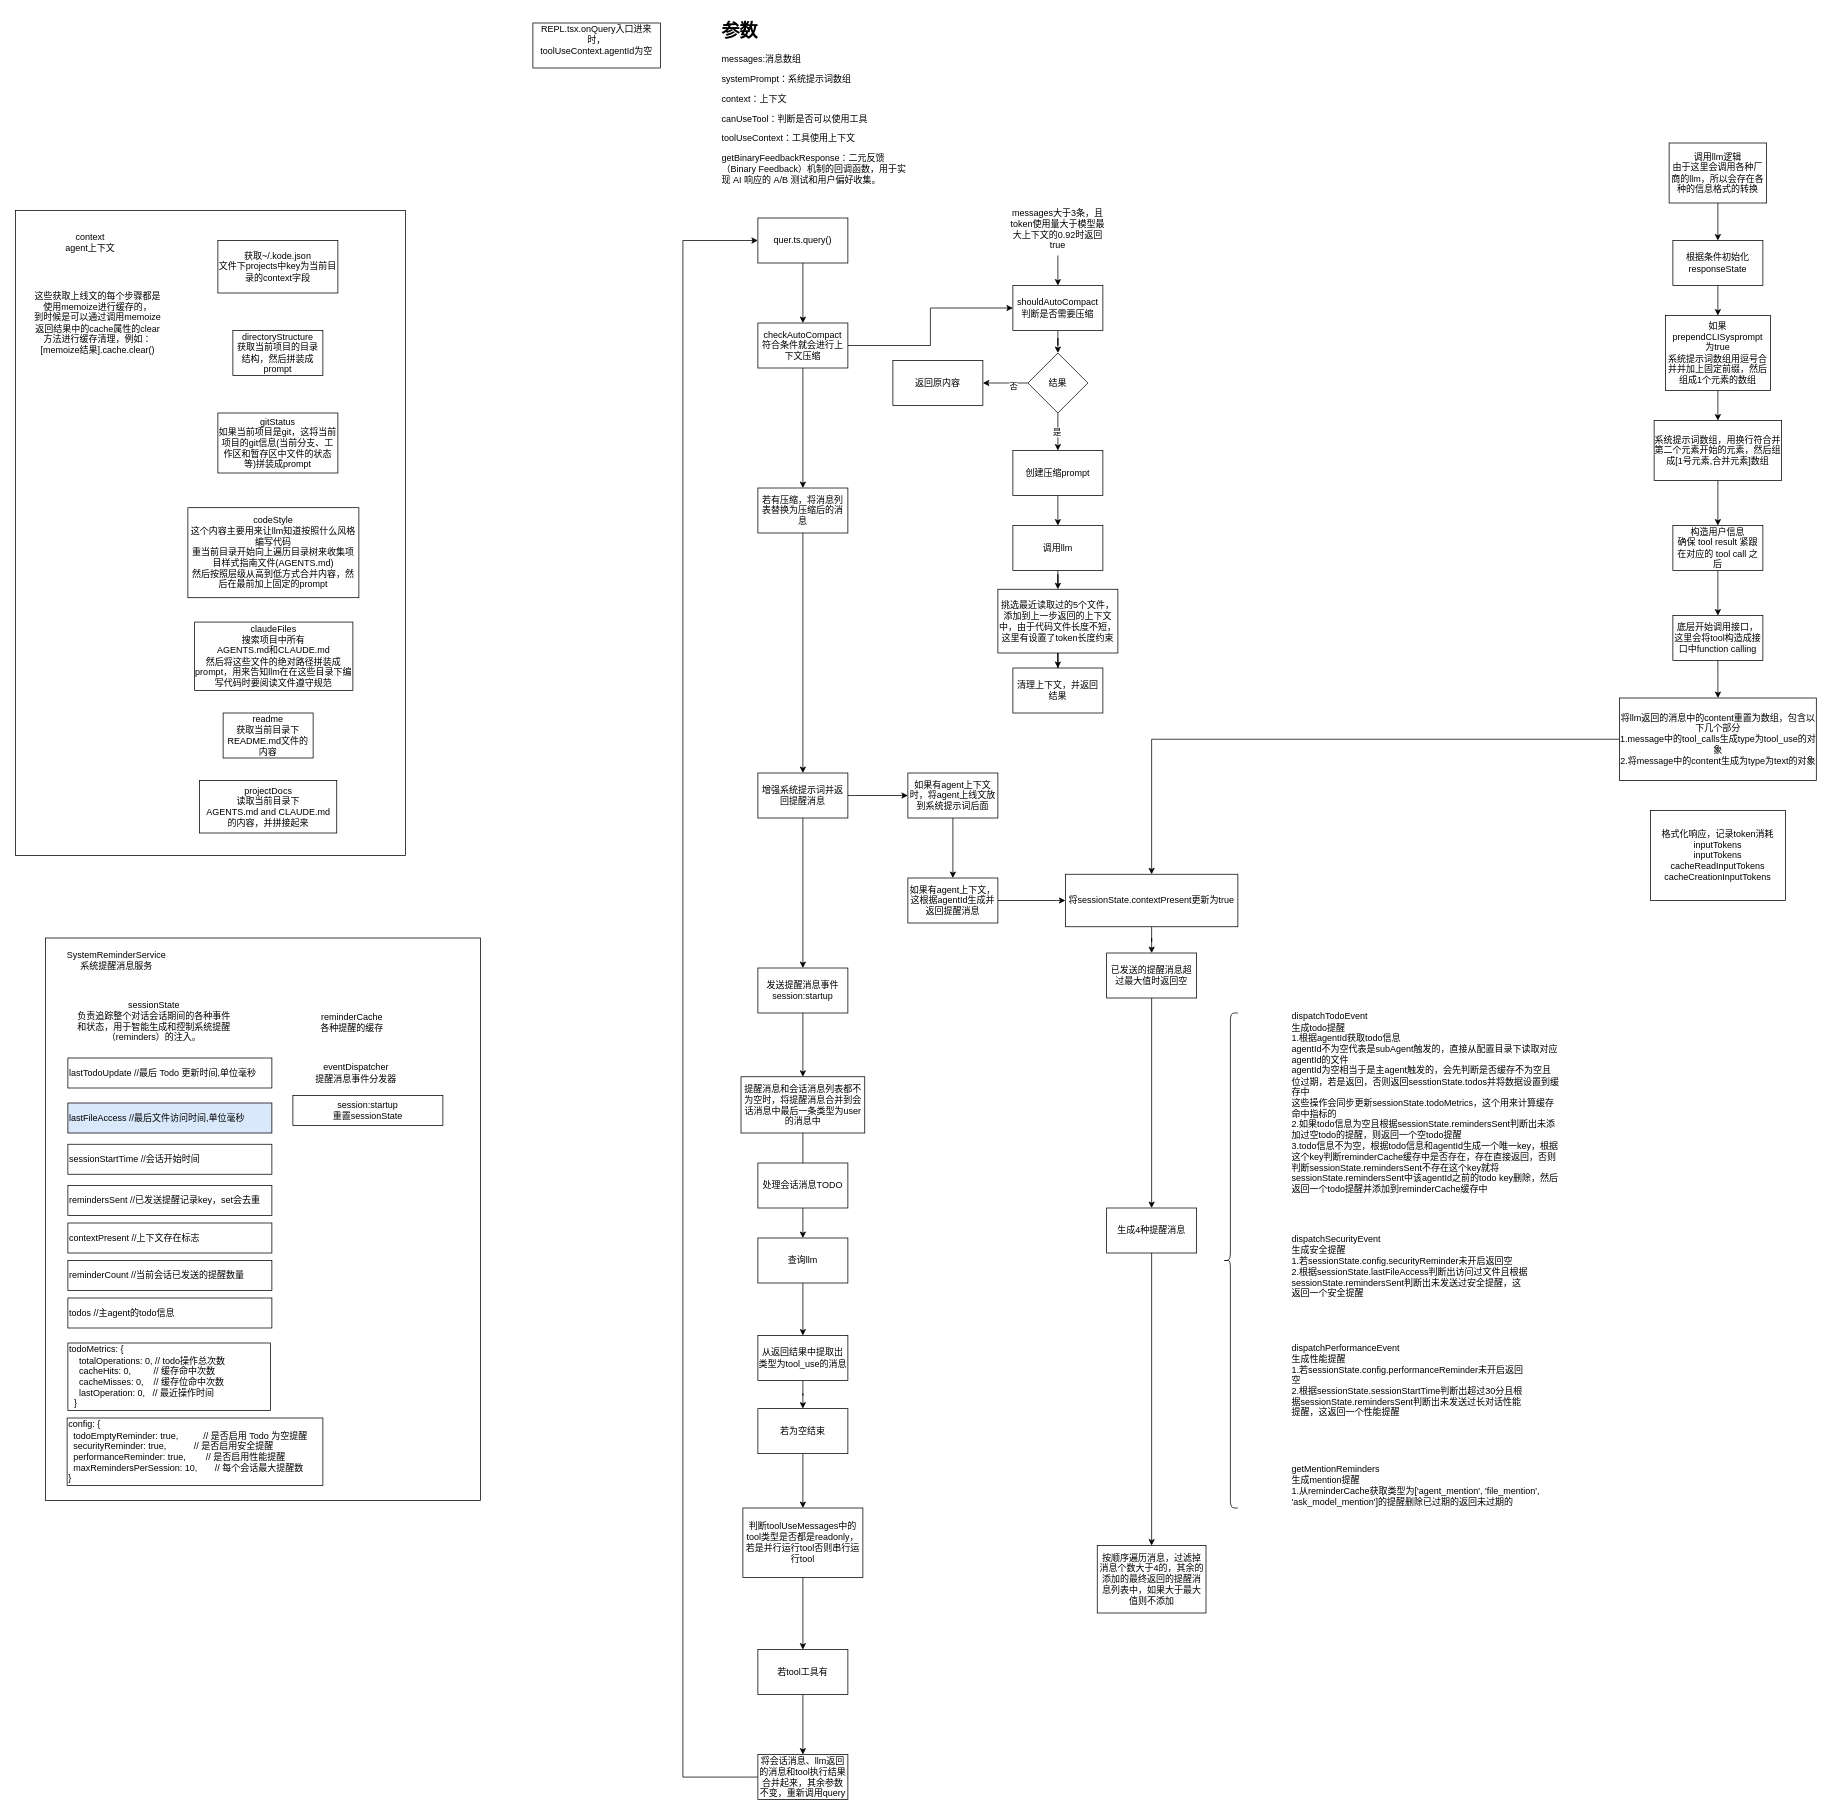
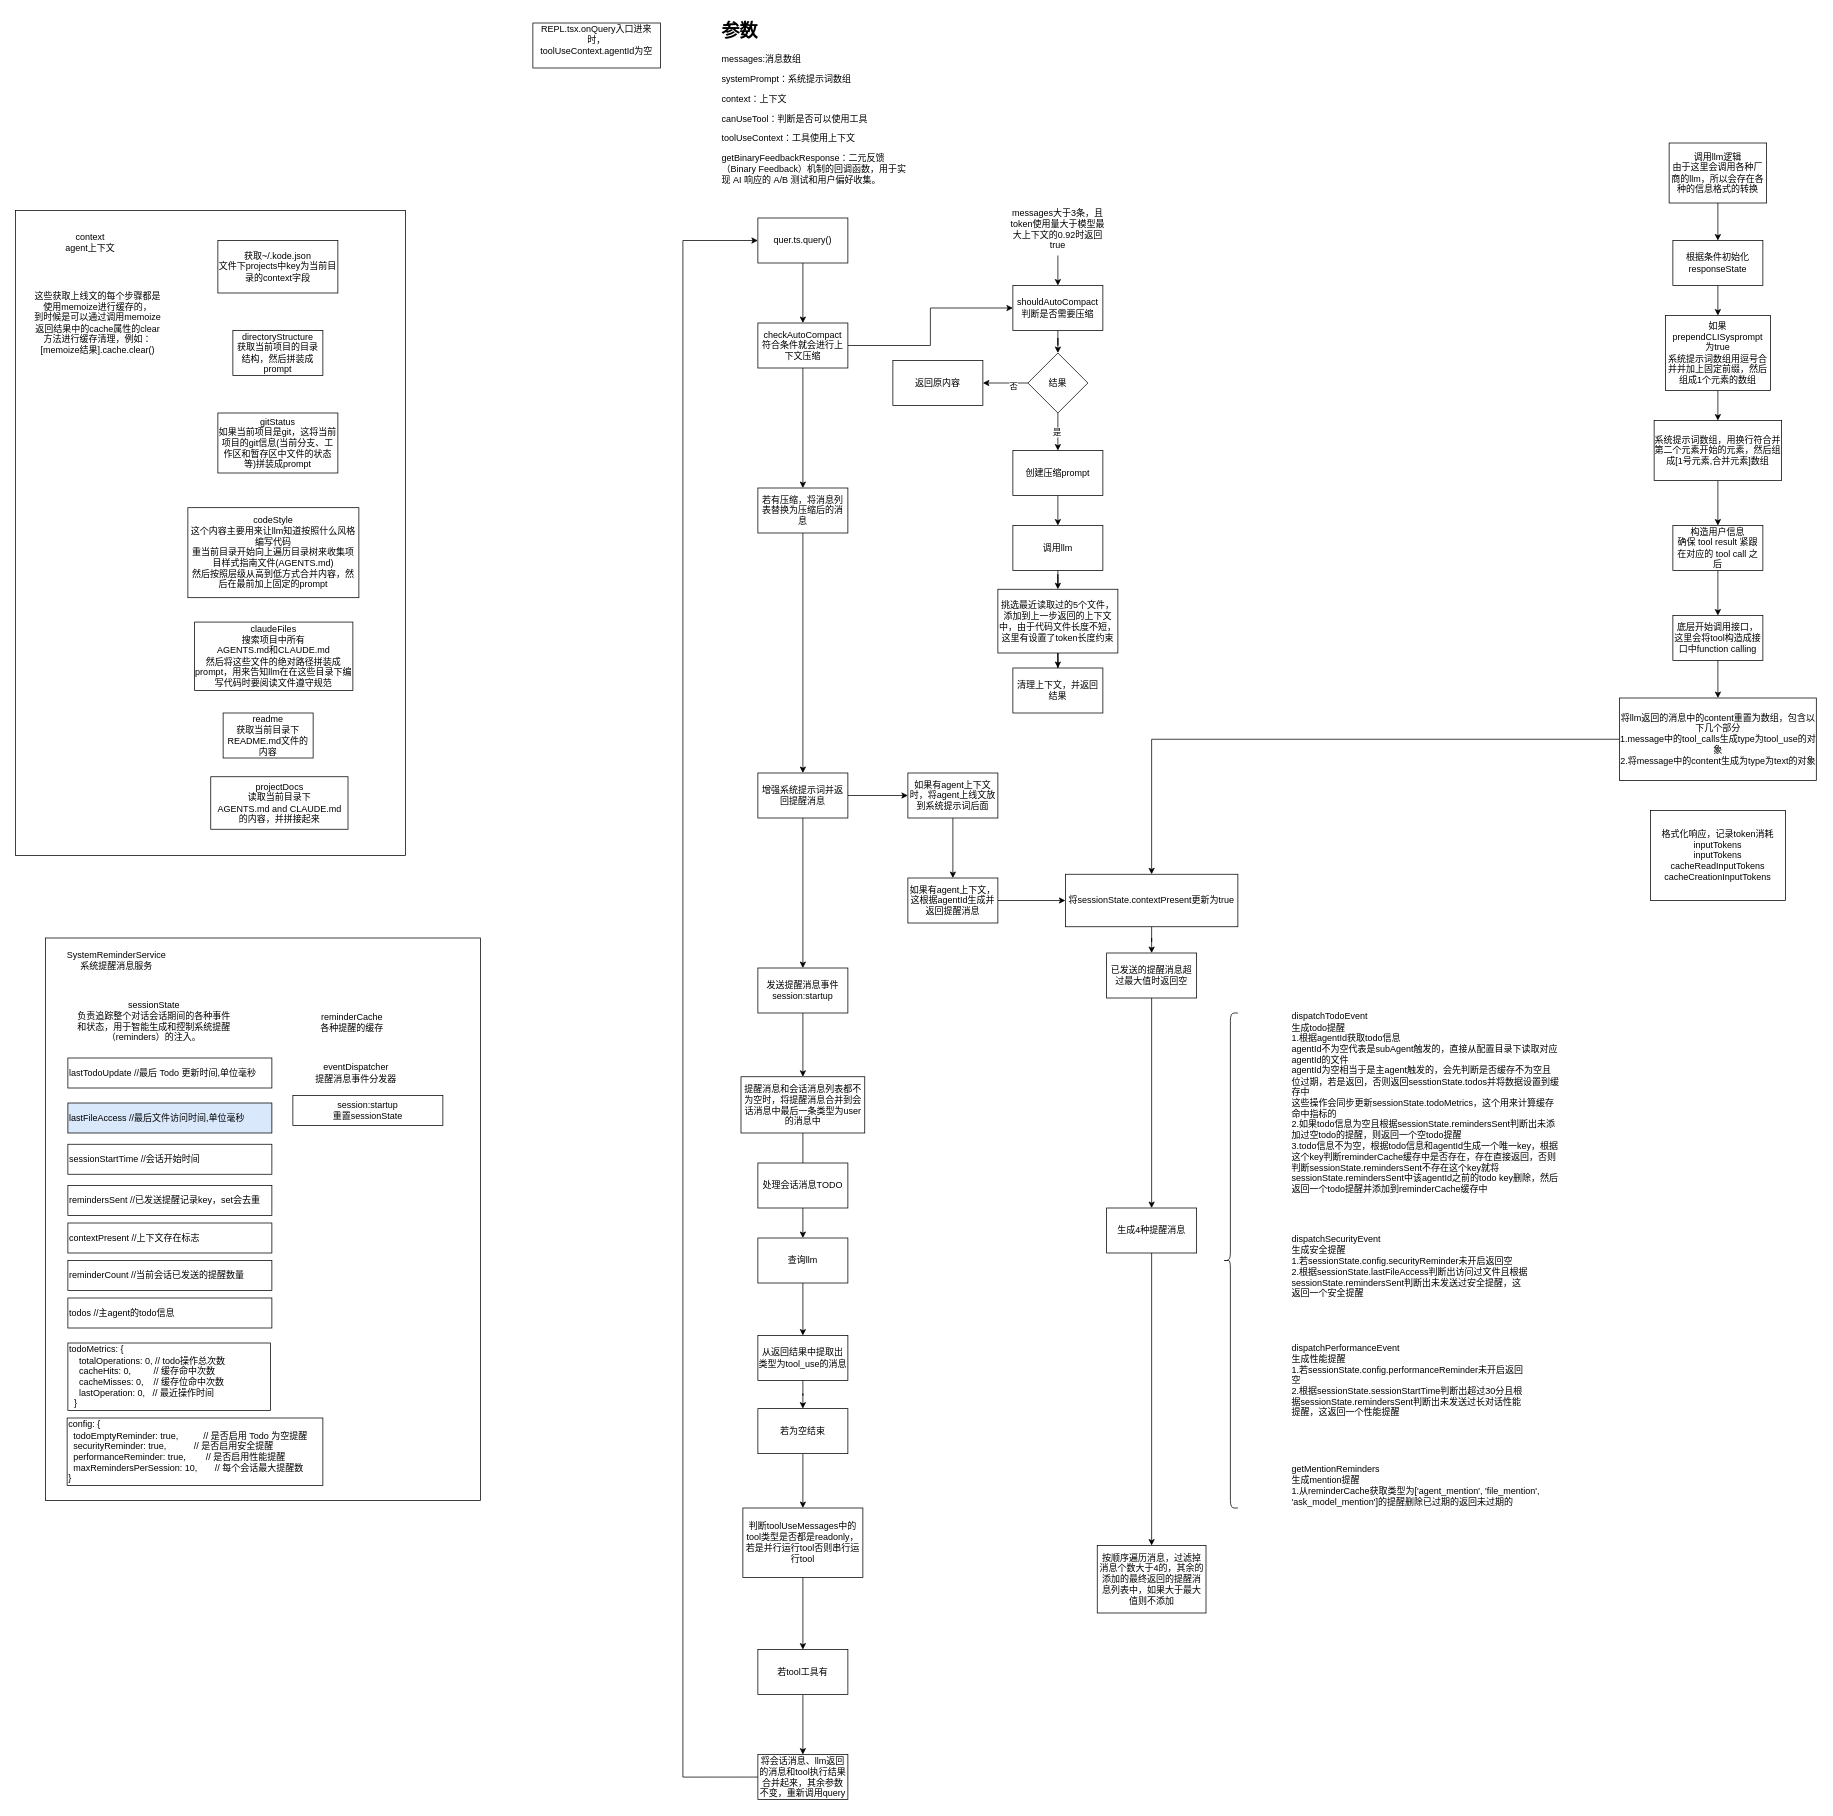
(268, 807) -> (279, 803)
